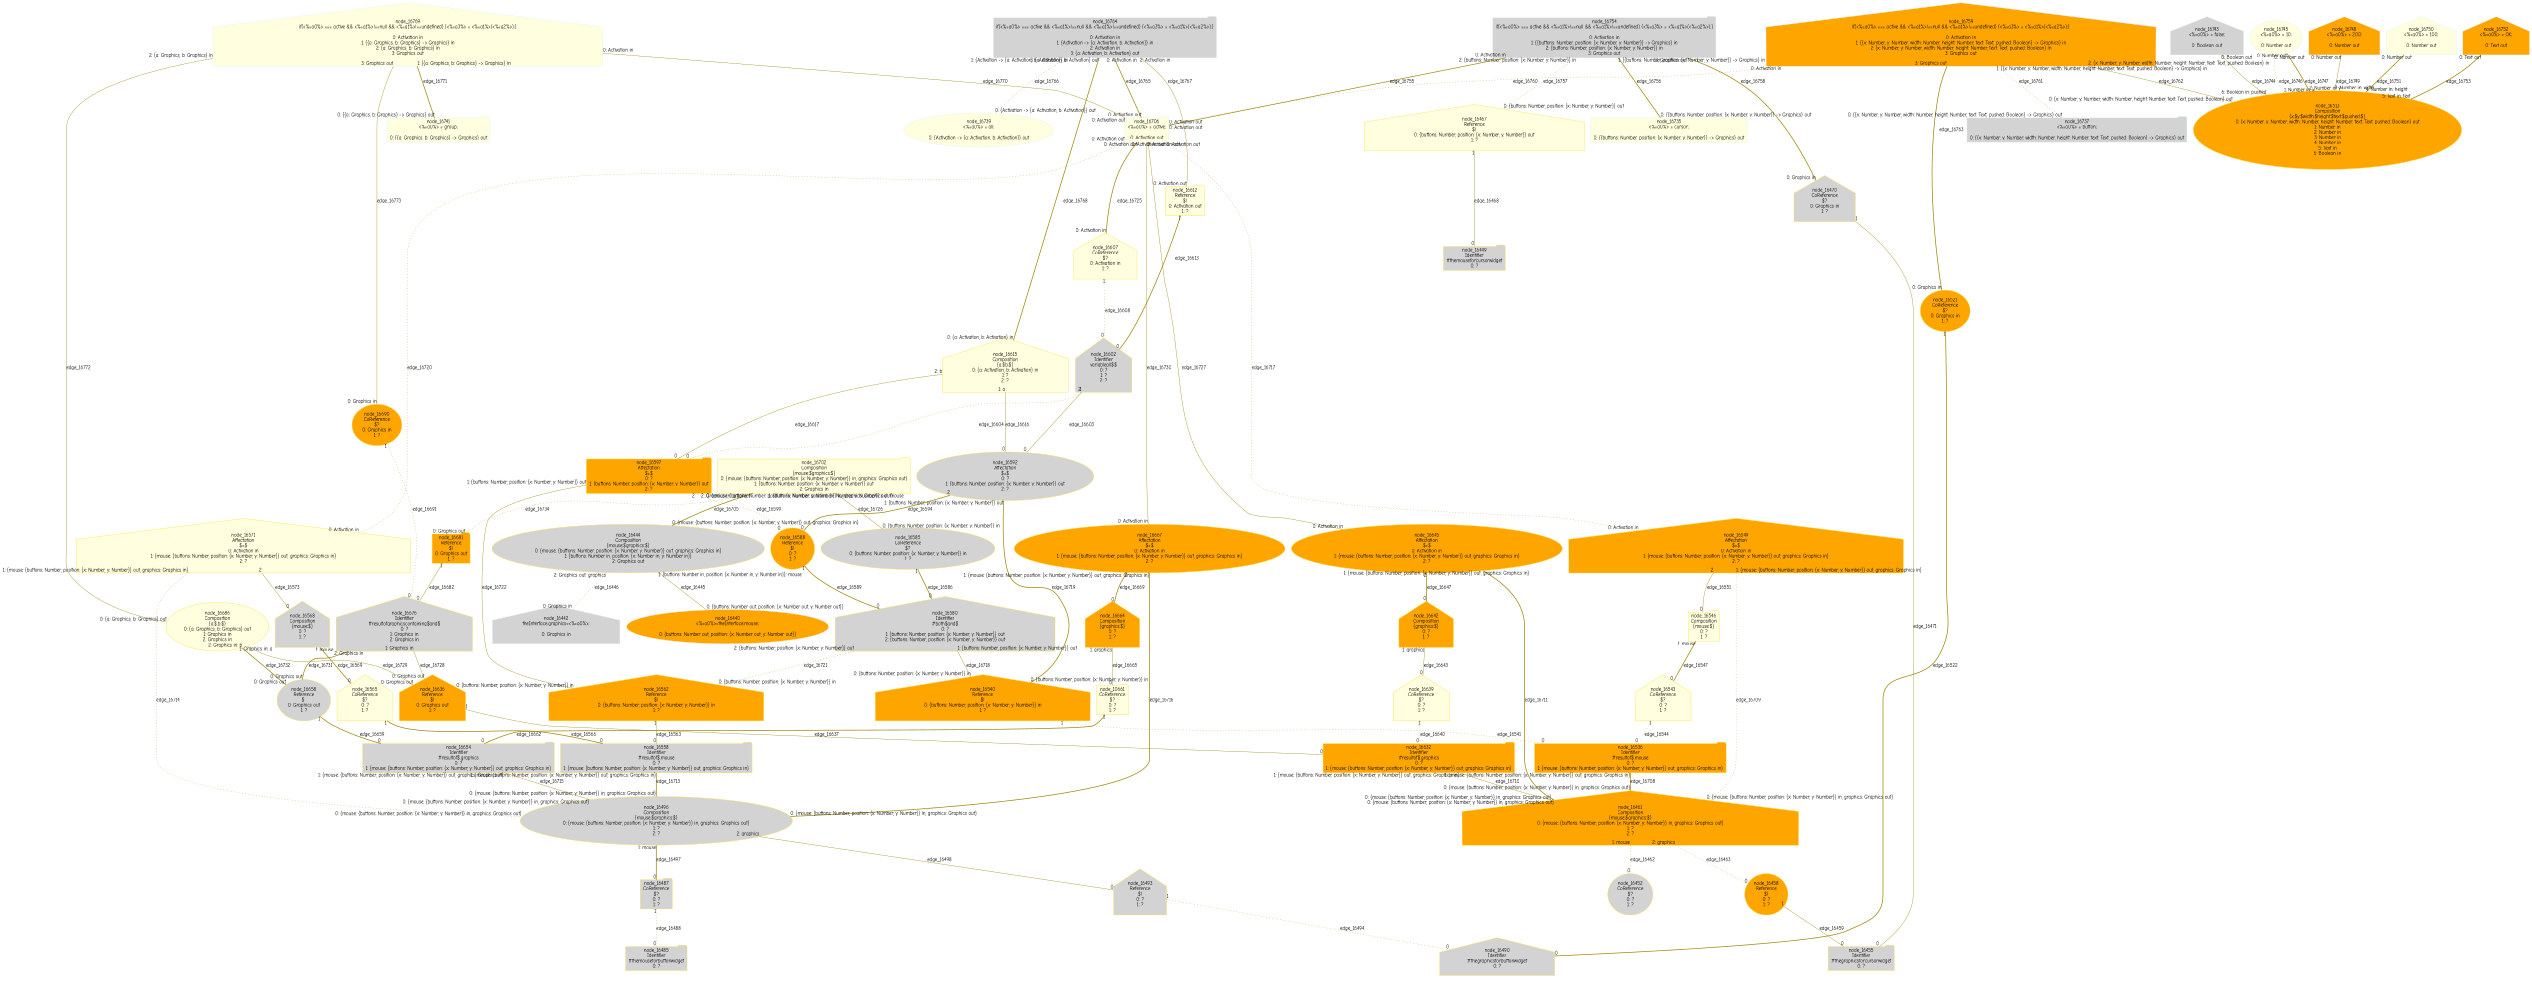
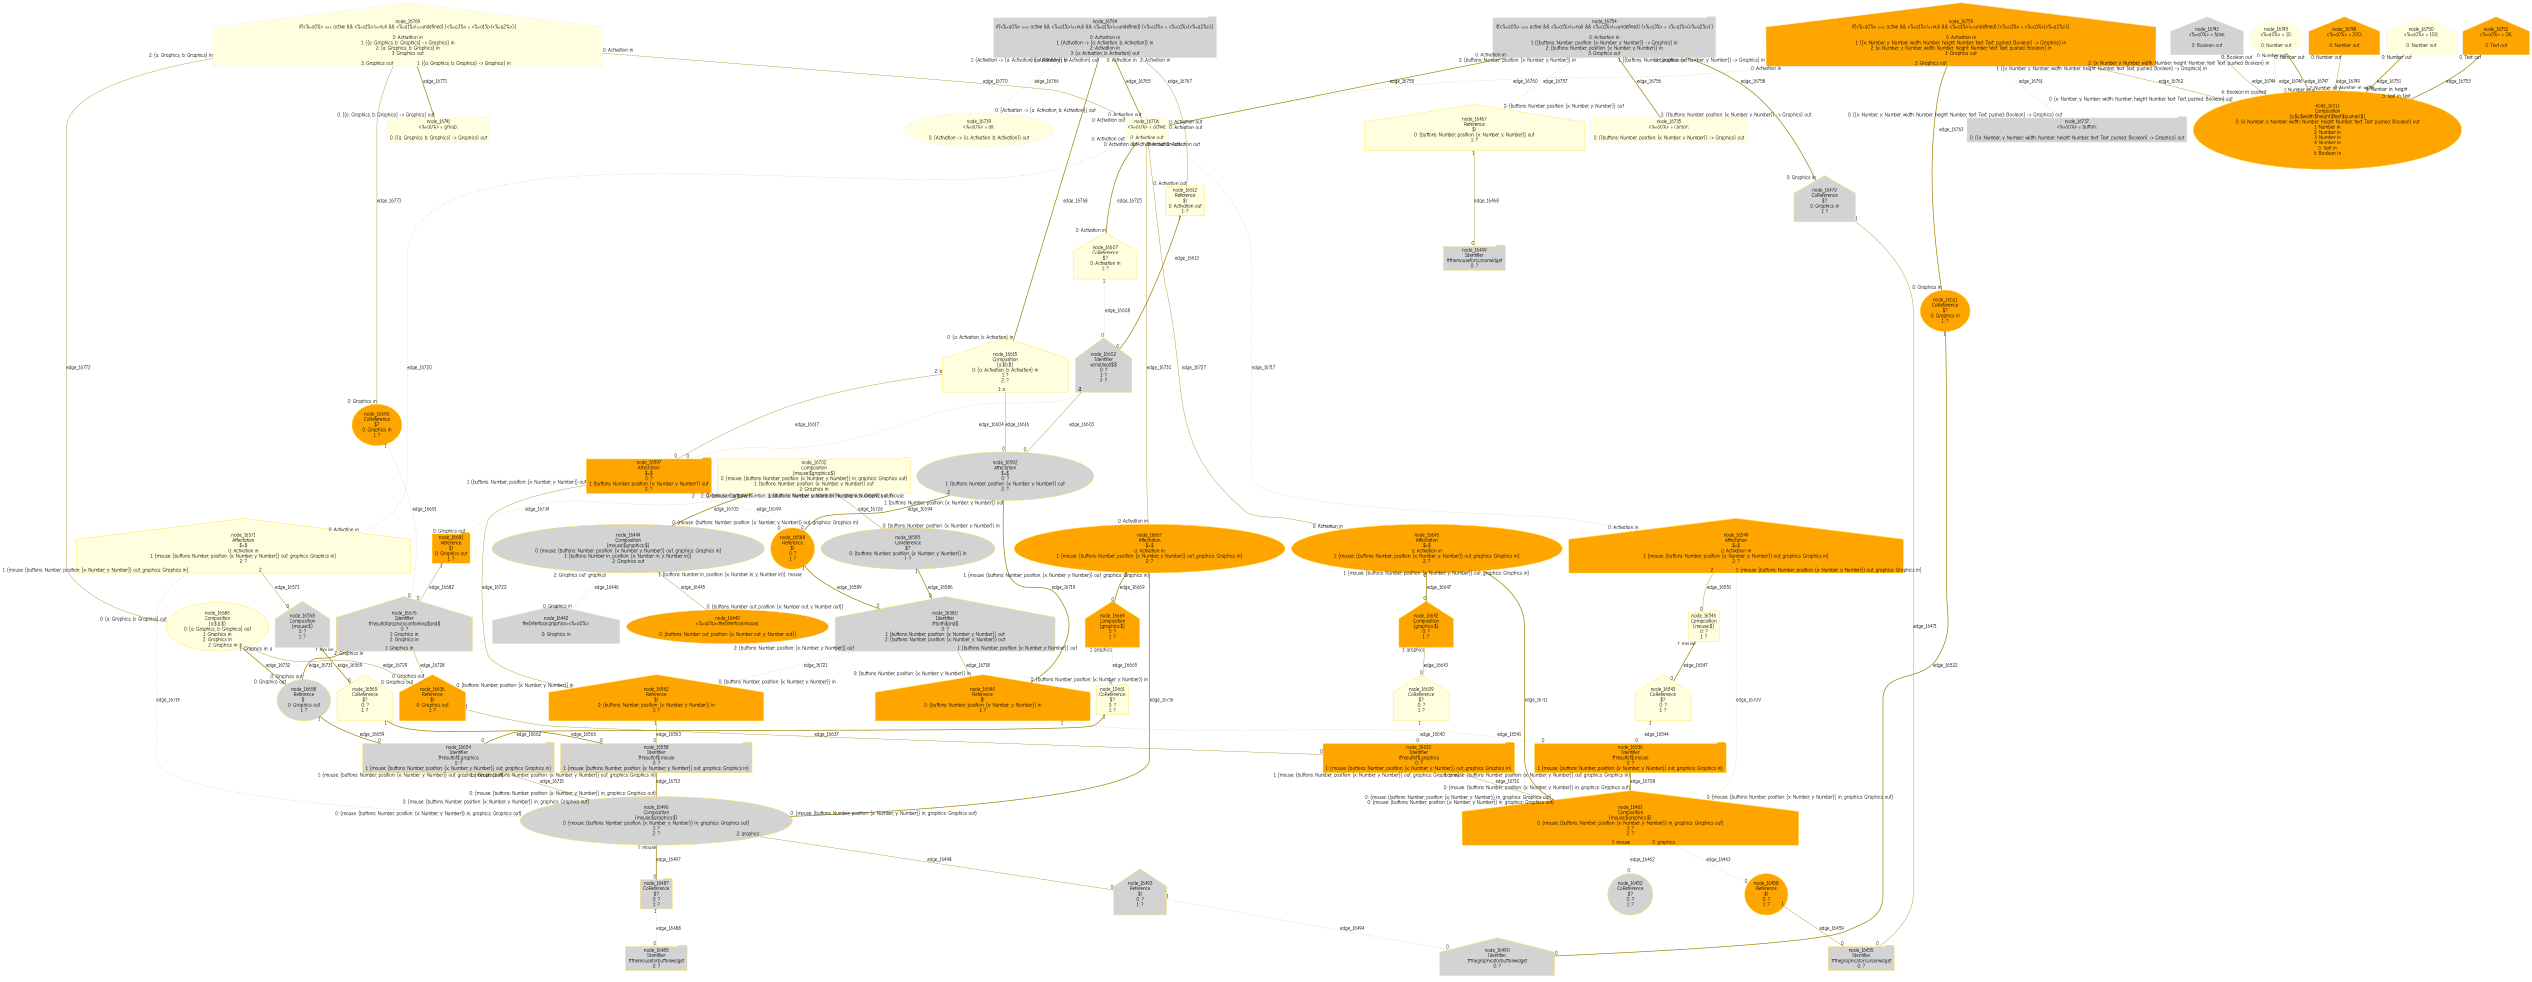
(1112, 667) -> (1112, 667)
